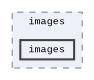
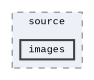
(47, 22) -> (47, 22)
